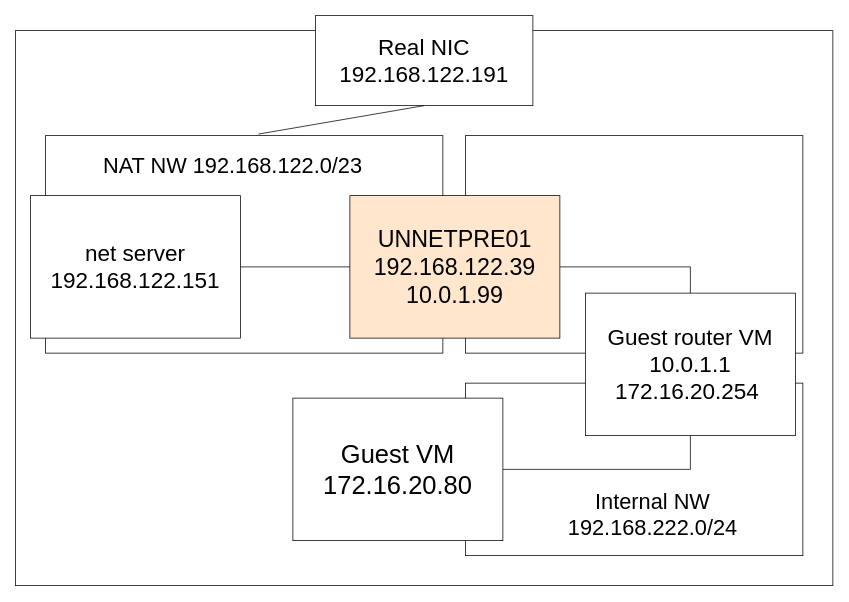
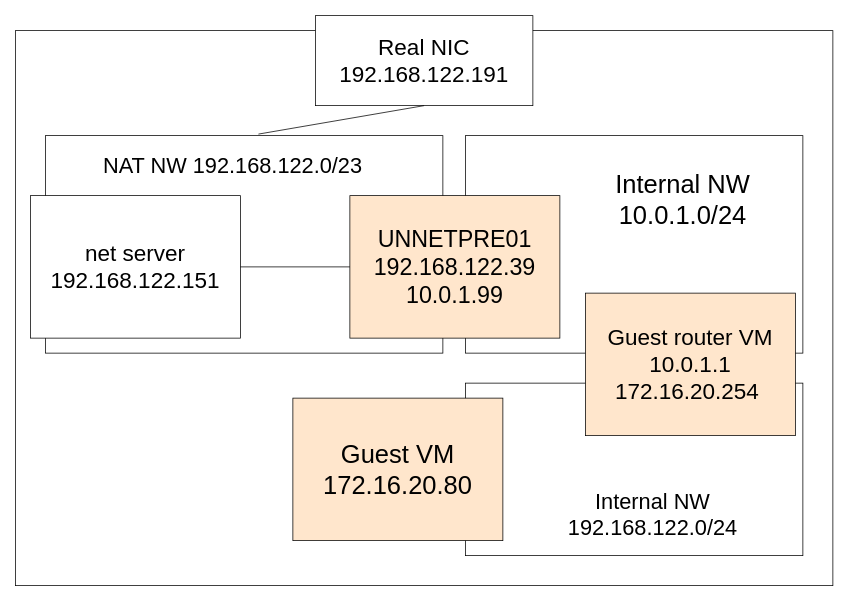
none -> (683, 199)
(638, 267) -> none
(690, 364) -> (690, 364)
(398, 469) -> (398, 469)
(613, 469) -> none
(653, 514) -> (653, 514)
